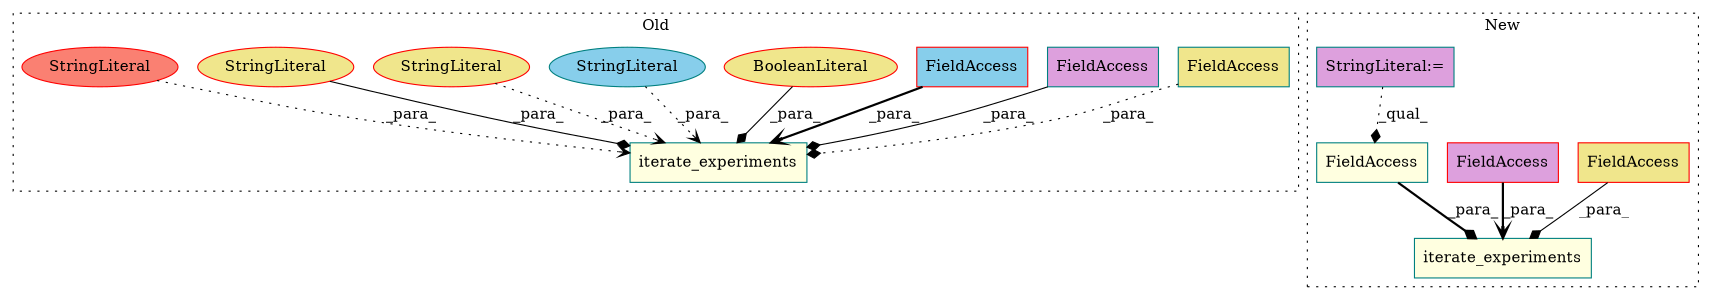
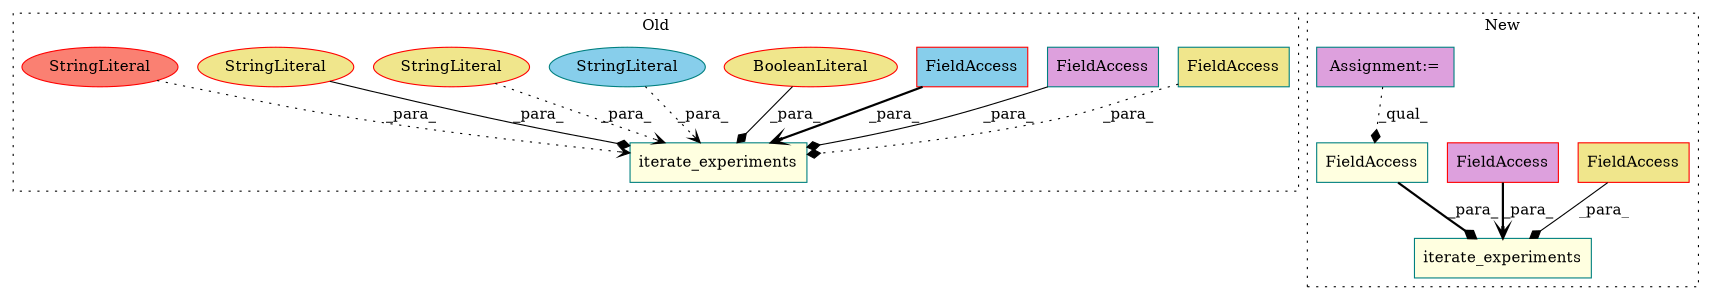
(1385, 67) -> (1385, 67)
